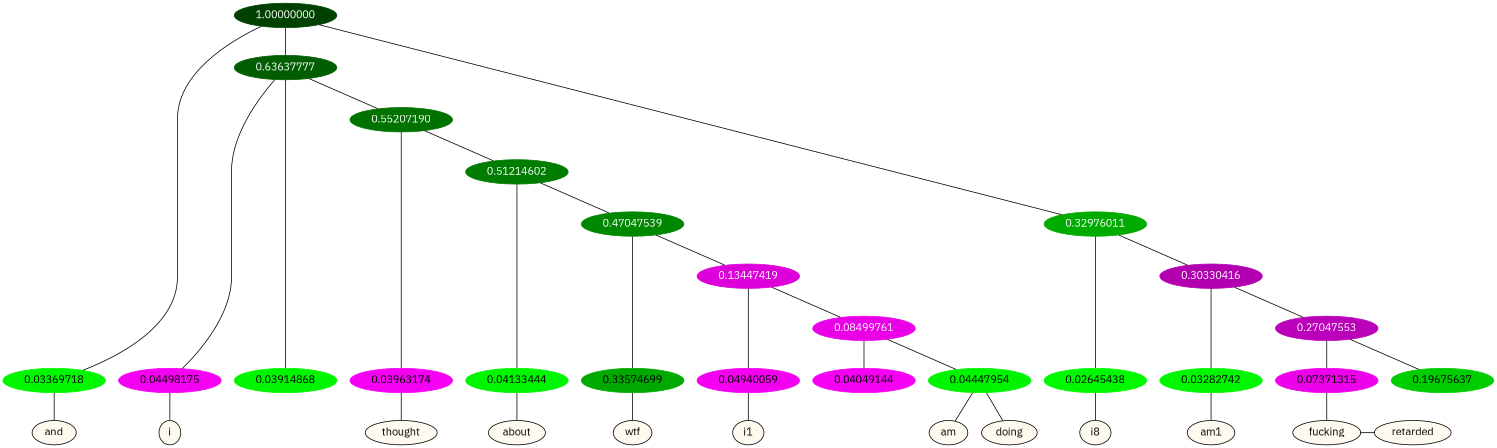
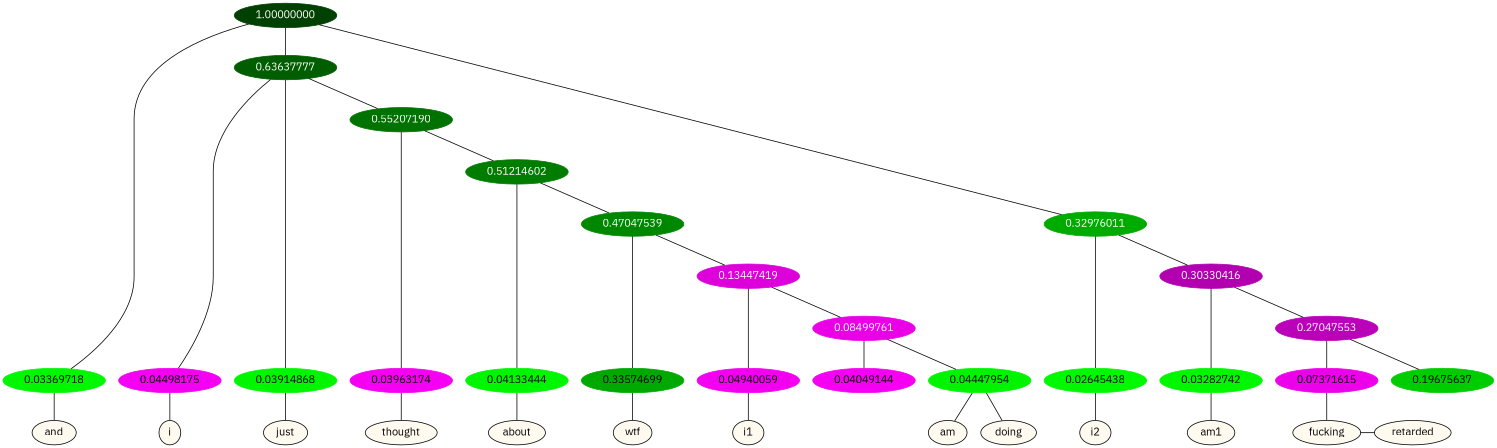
(1327, 381) -> (1327, 381)
none -> (286, 433)
(1095, 433) -> (1095, 433)
